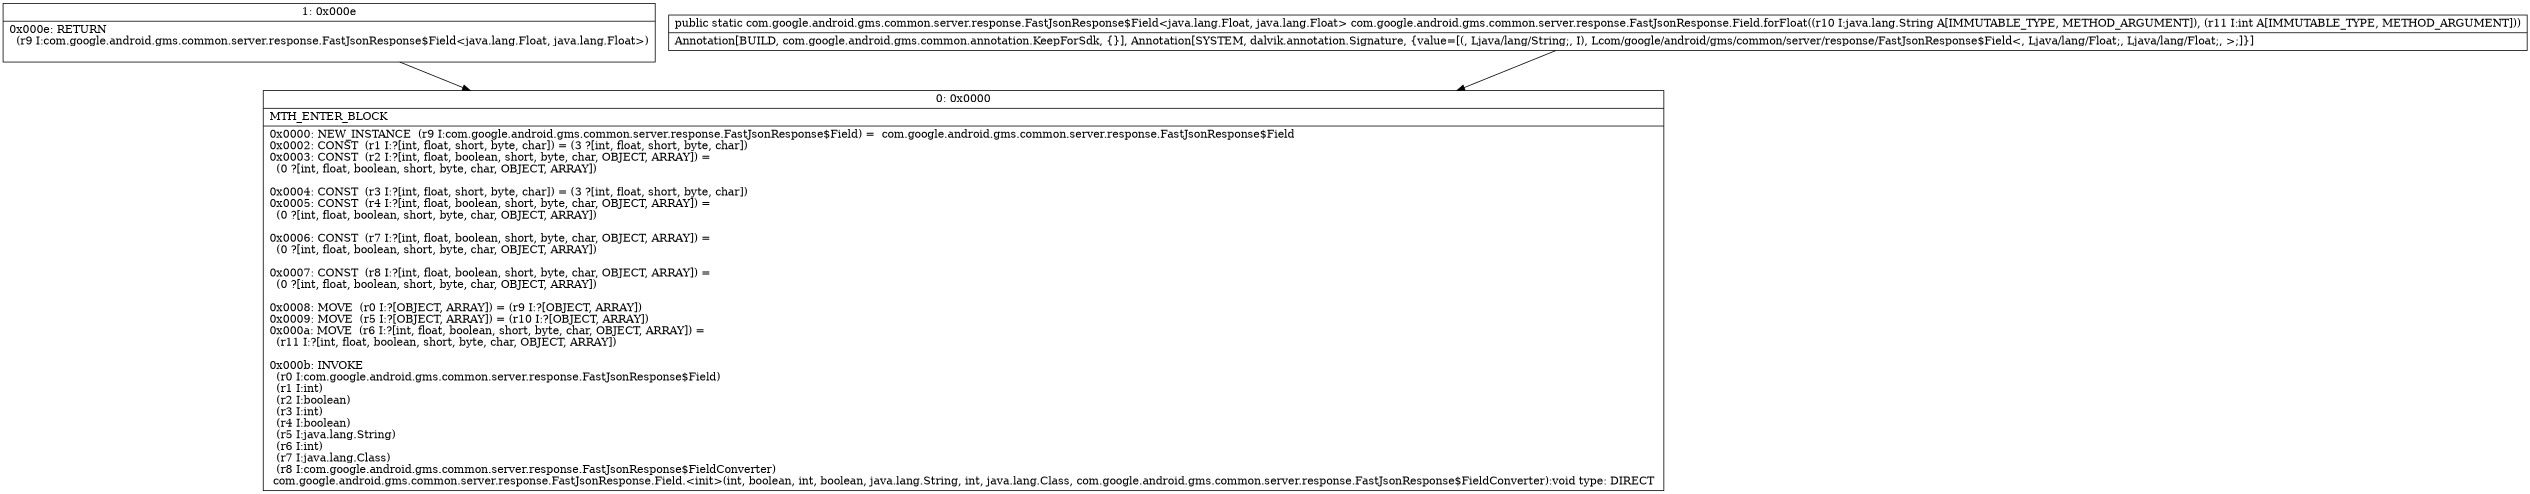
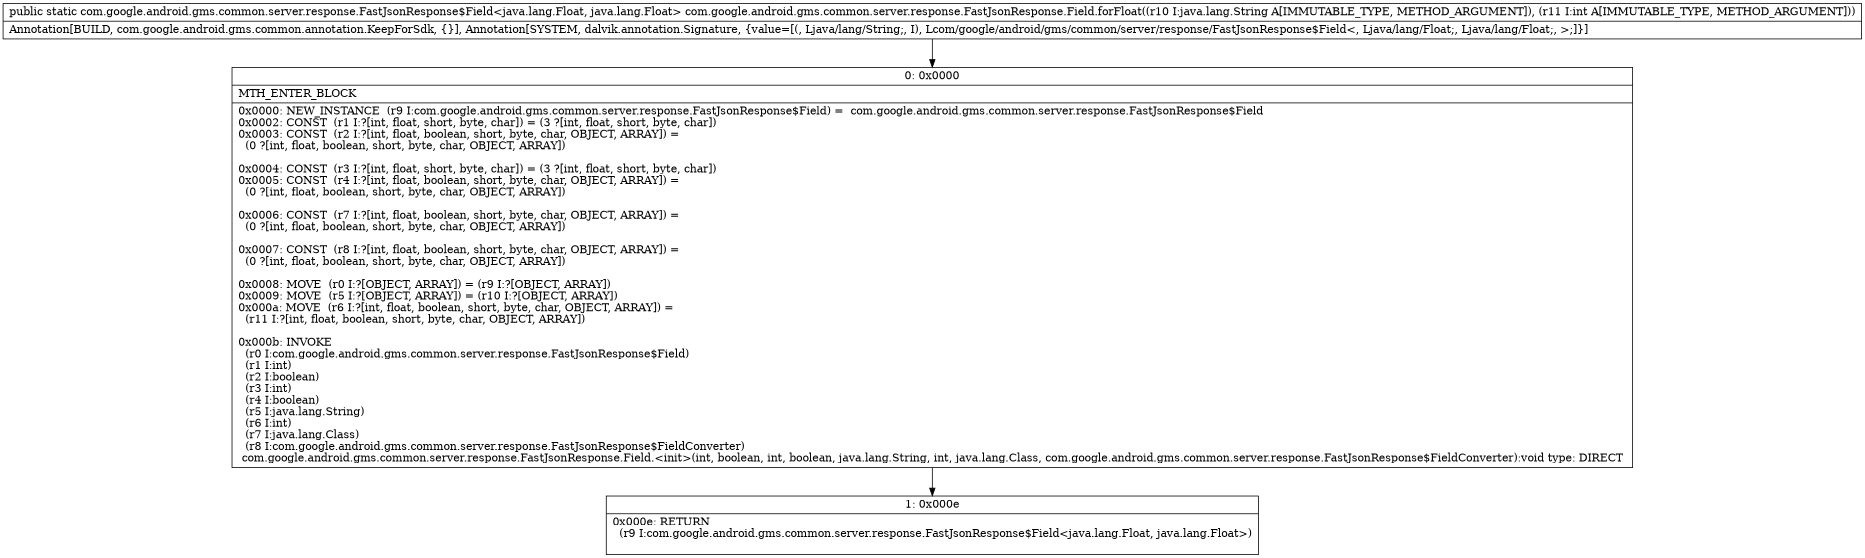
(431, 75) -> (932, 478)
